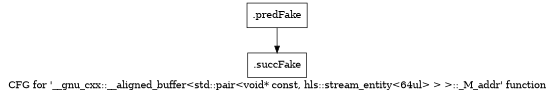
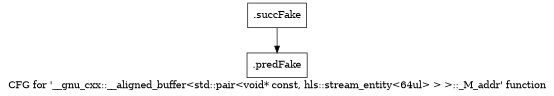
(277, 37) -> (277, 37)
